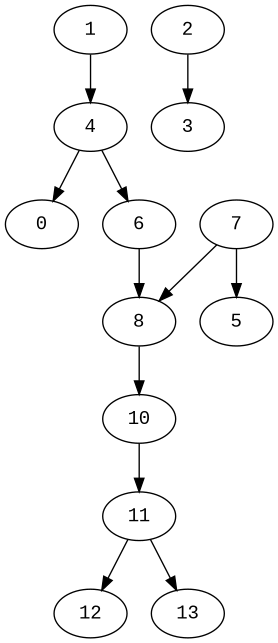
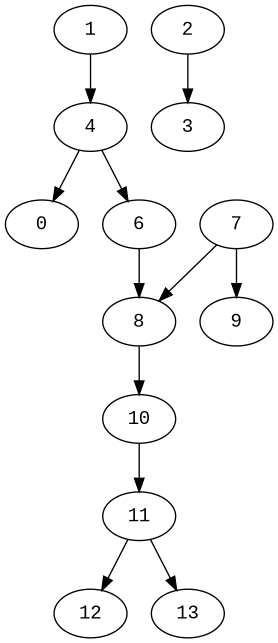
(236, 322) -> (236, 322)
